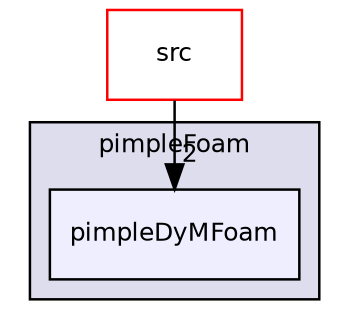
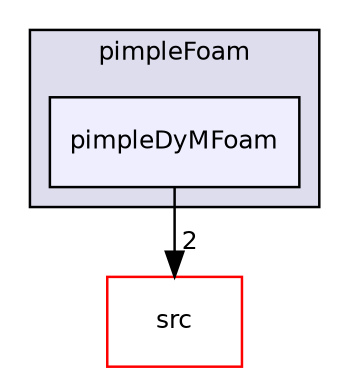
(175, 137) -> (175, 223)
